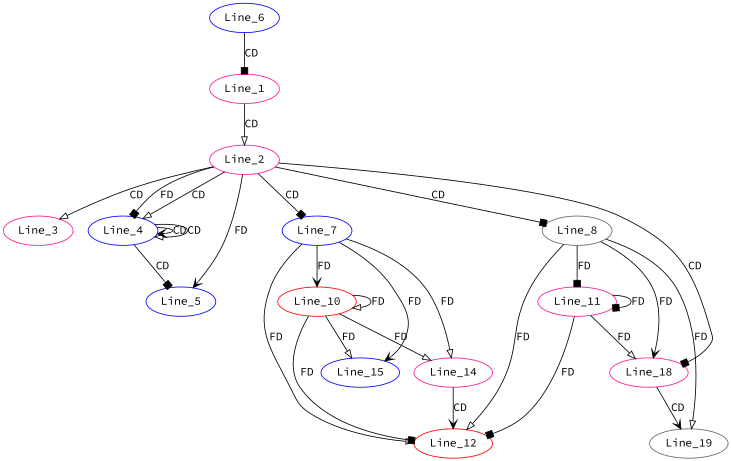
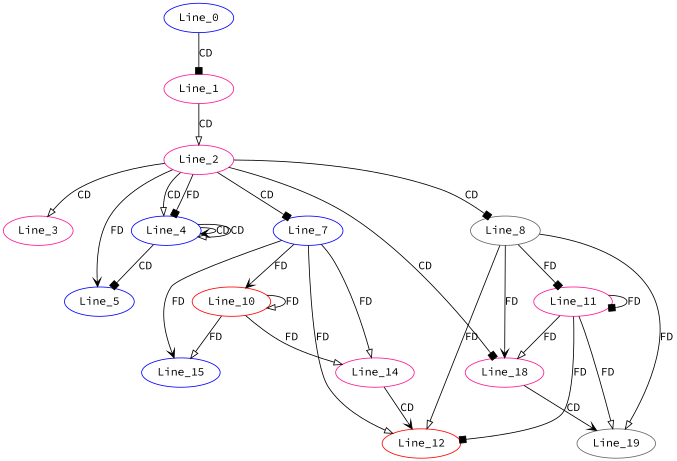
(245, 18) -> (199, 18)
none -> (596, 368)
(316, 404) -> none
